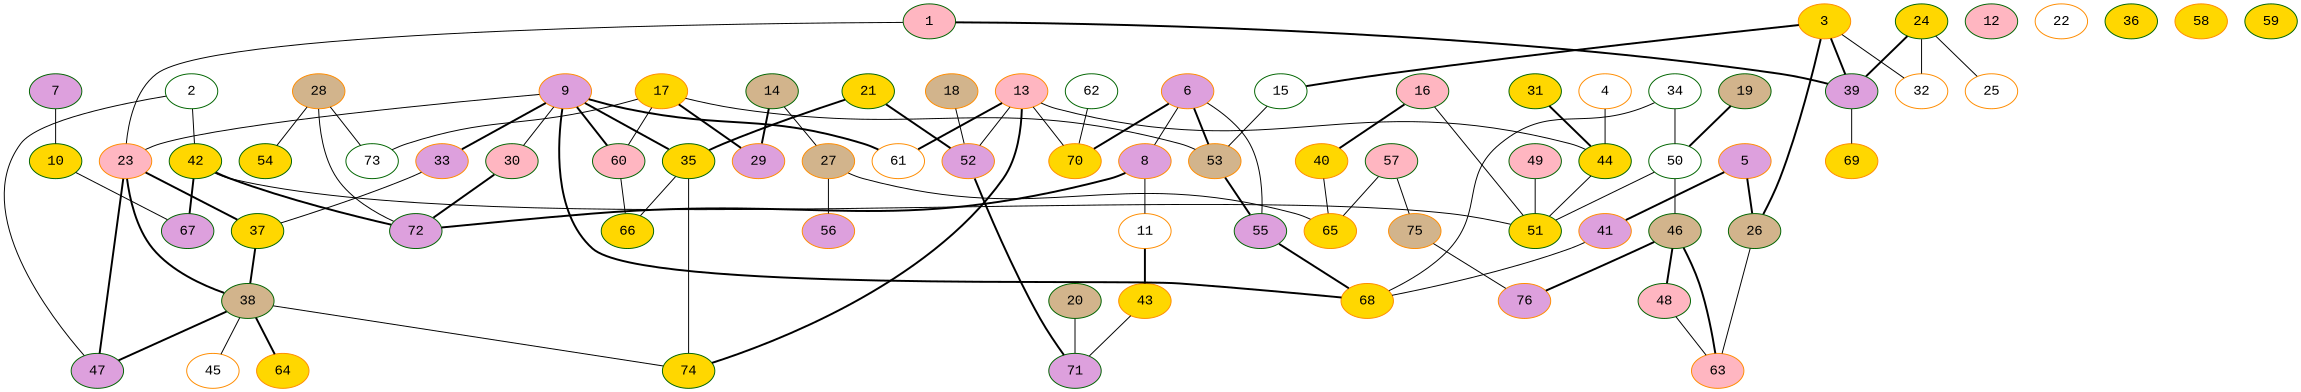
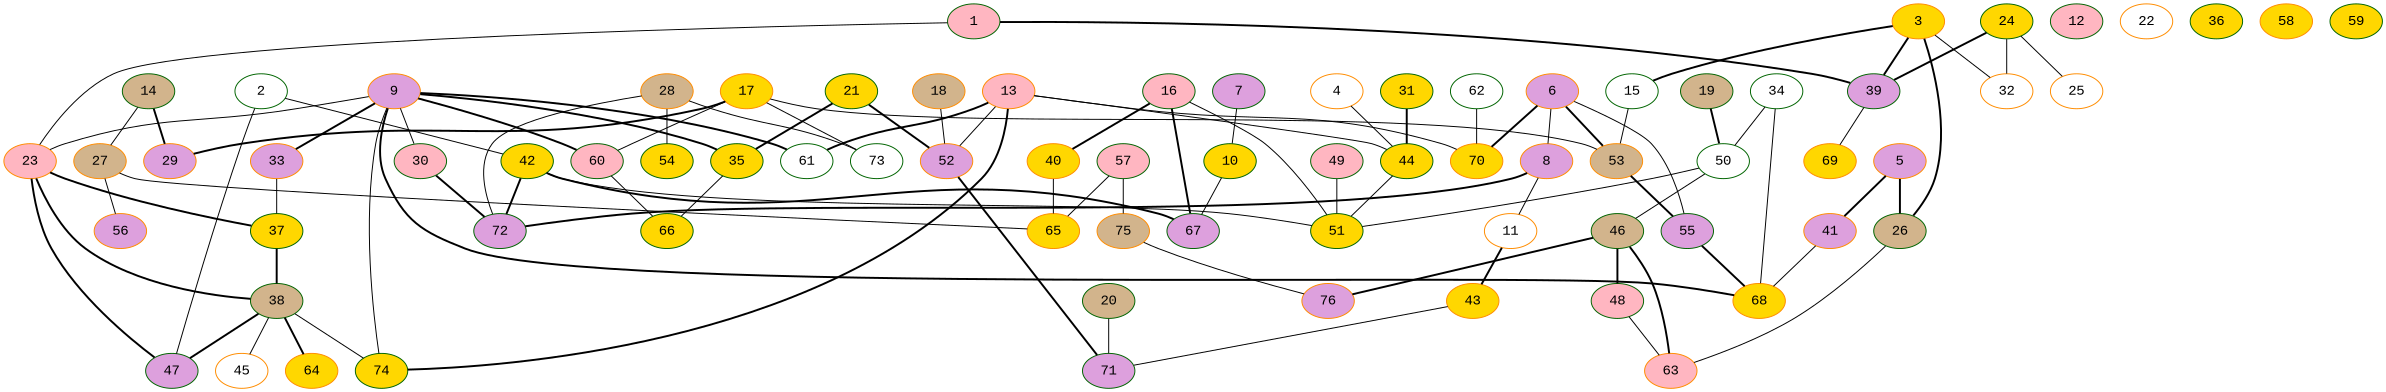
(898, 161) -> (807, 161)
none -> (1181, 161)
(689, 262) -> (369, 230)
